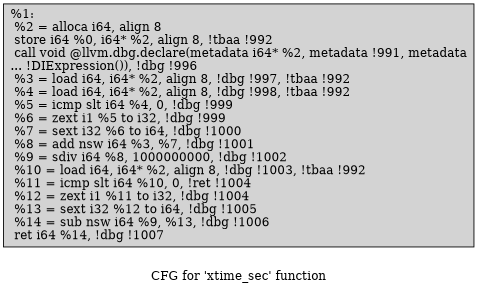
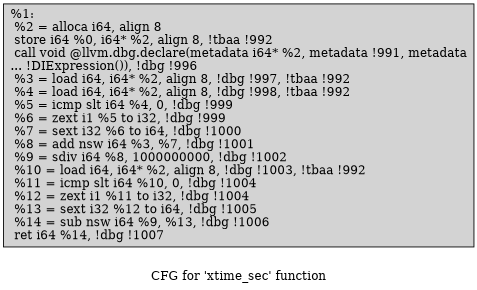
(131, 184) -> (134, 184)
